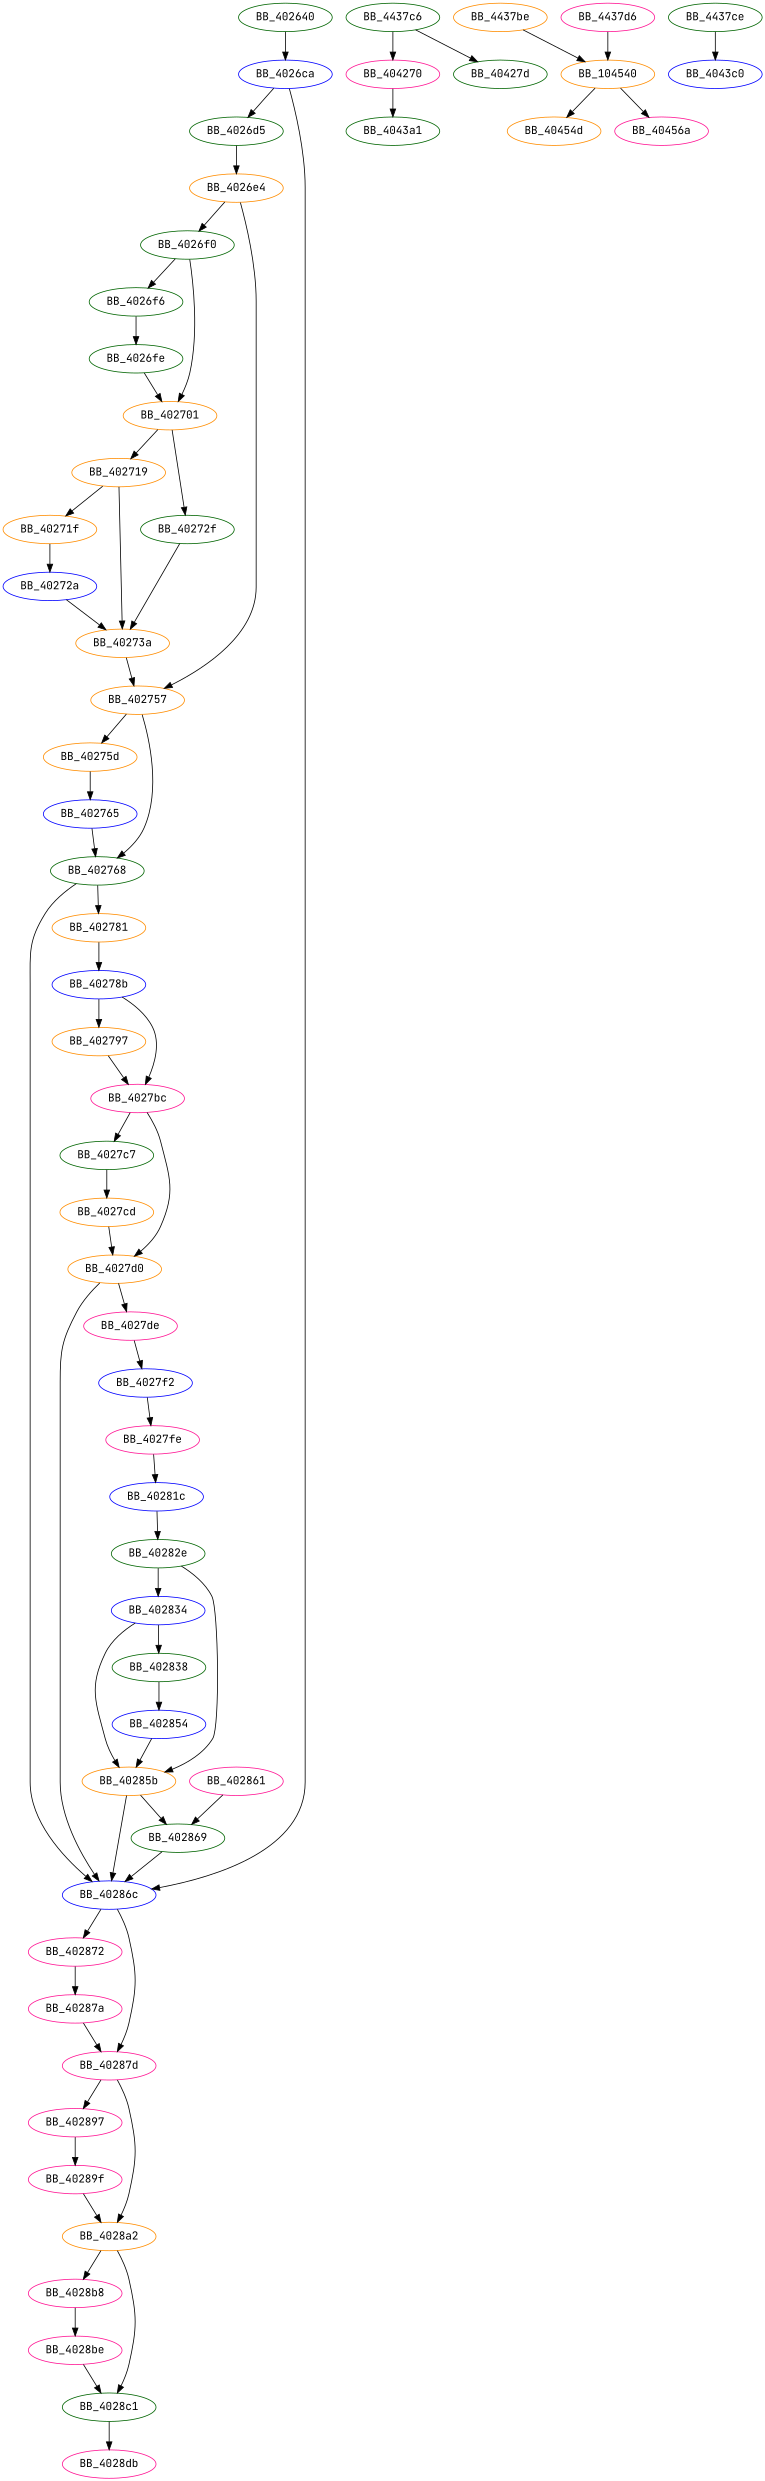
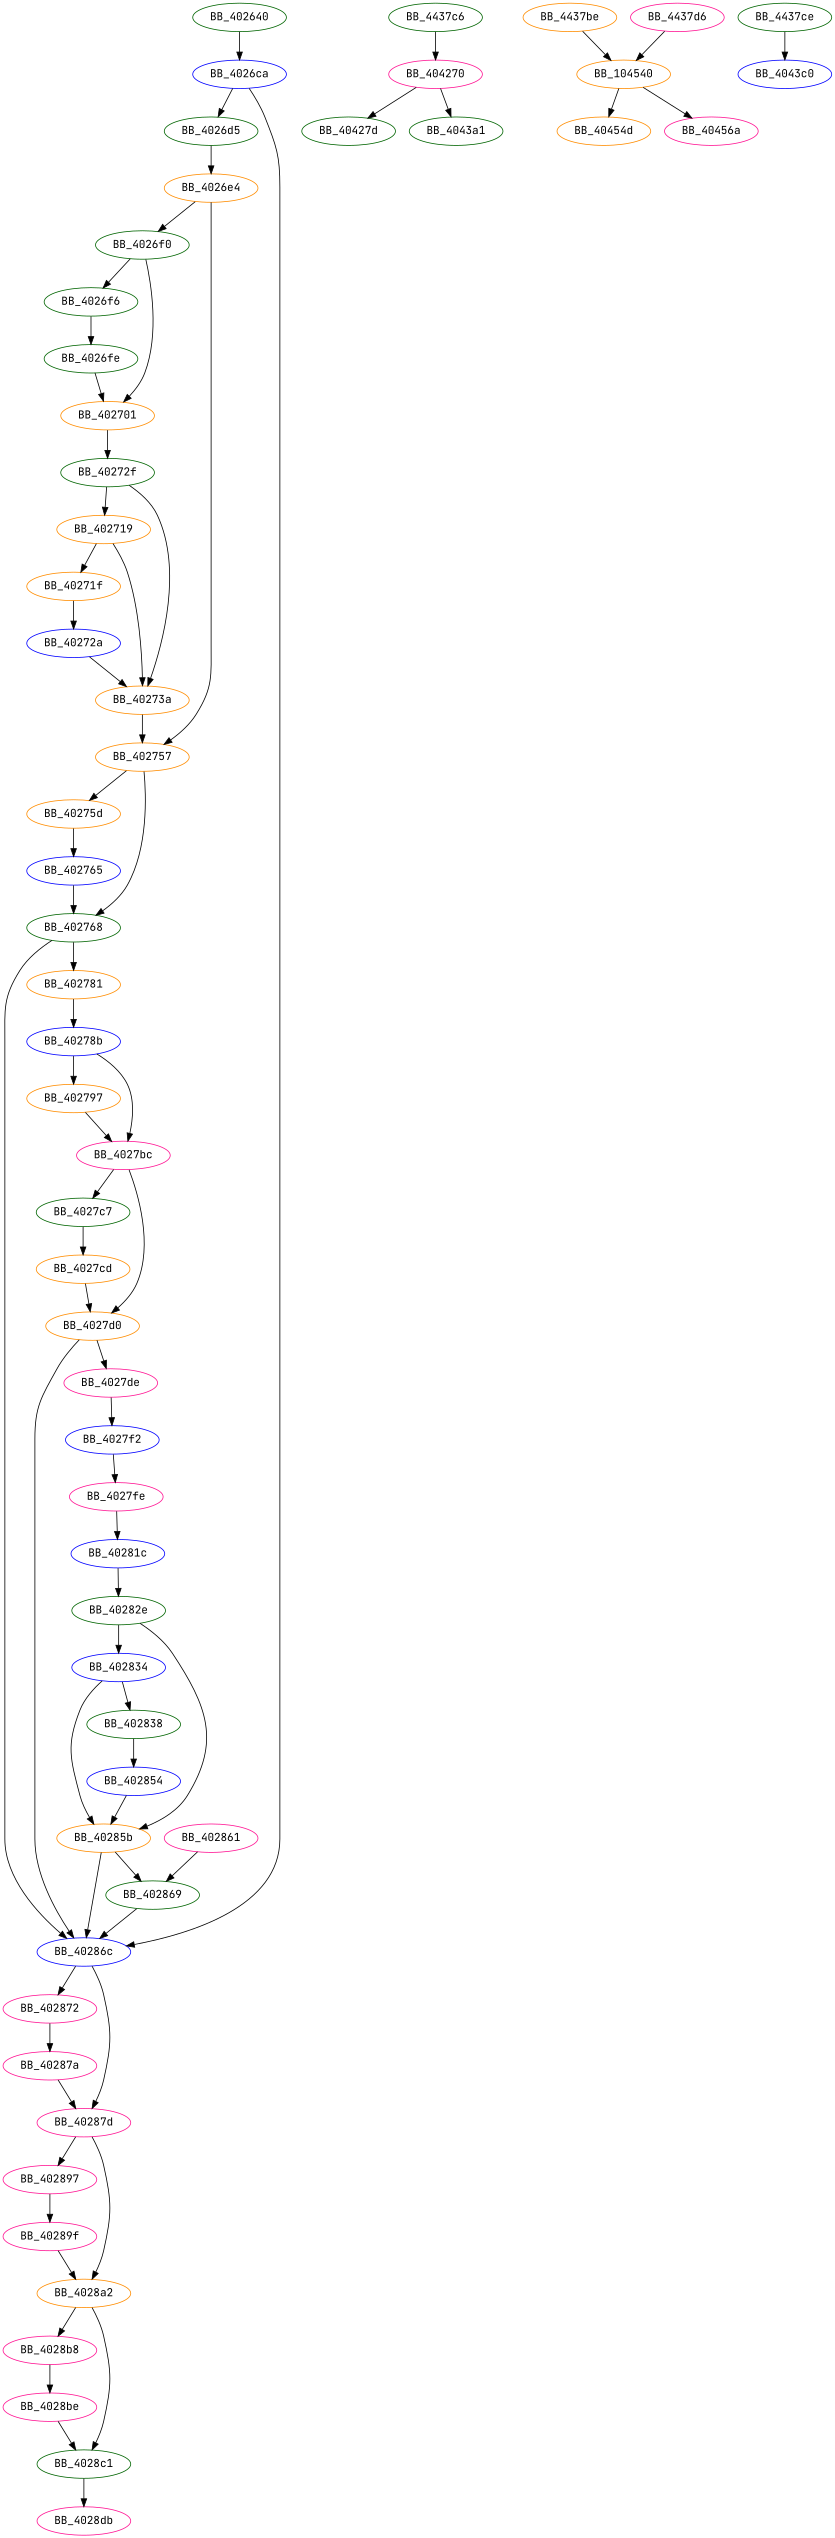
(443, 44) -> (395, 101)
(147, 441) -> (106, 497)
